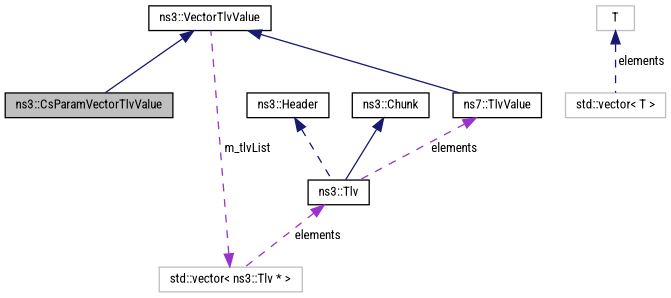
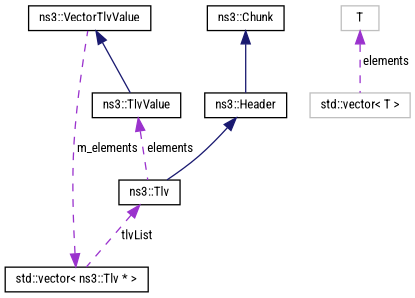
(616, 68) -> (360, 68)
(89, 105) -> none
(497, 105) -> (136, 105)
(246, 149) -> (106, 149)
(317, 155) -> (199, 156)
(361, 155) -> (246, 68)
(317, 236) -> (136, 236)
(231, 279) -> (77, 279)
